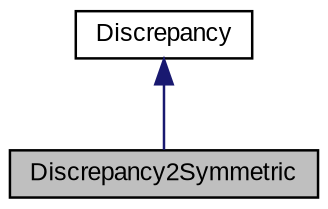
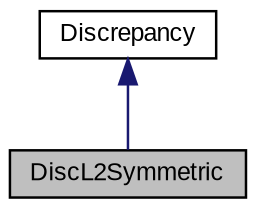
(164, 174) -> (128, 174)
